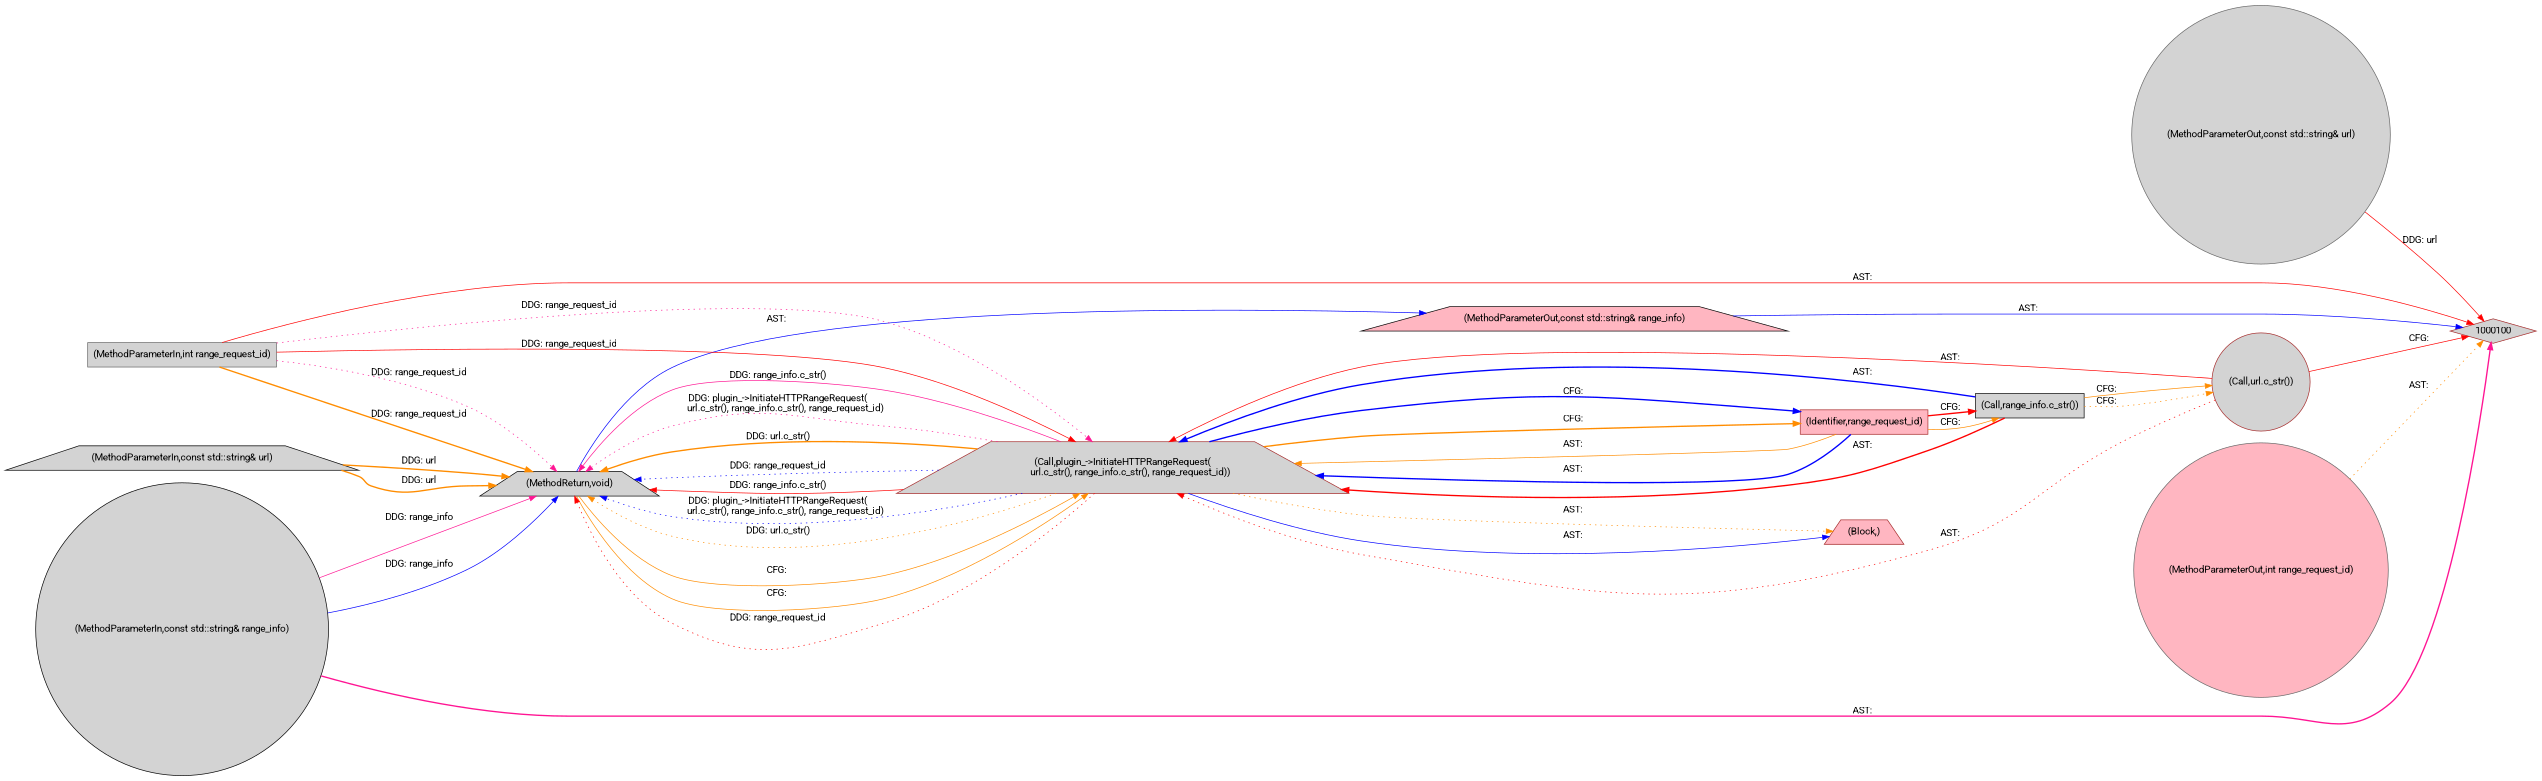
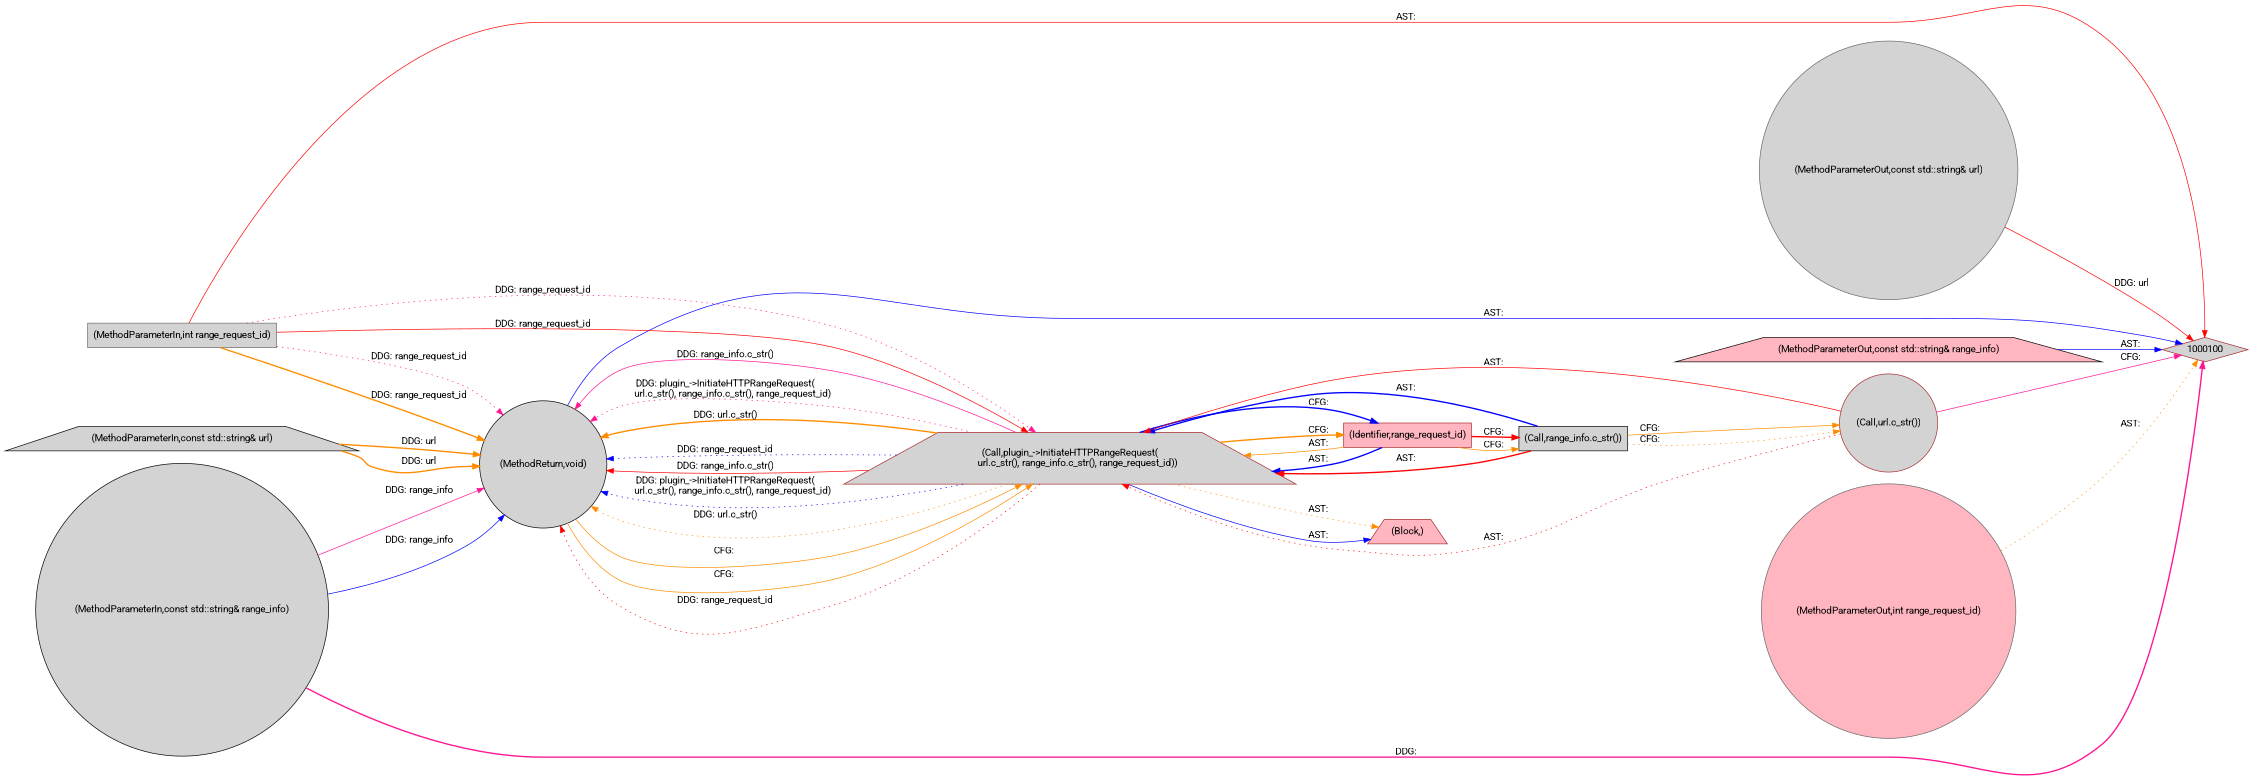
(971, 317) -> (1353, 318)
(2385, 355) -> (2055, 385)
(570, 484) -> (543, 464)
(1864, 711) -> (1408, 752)
